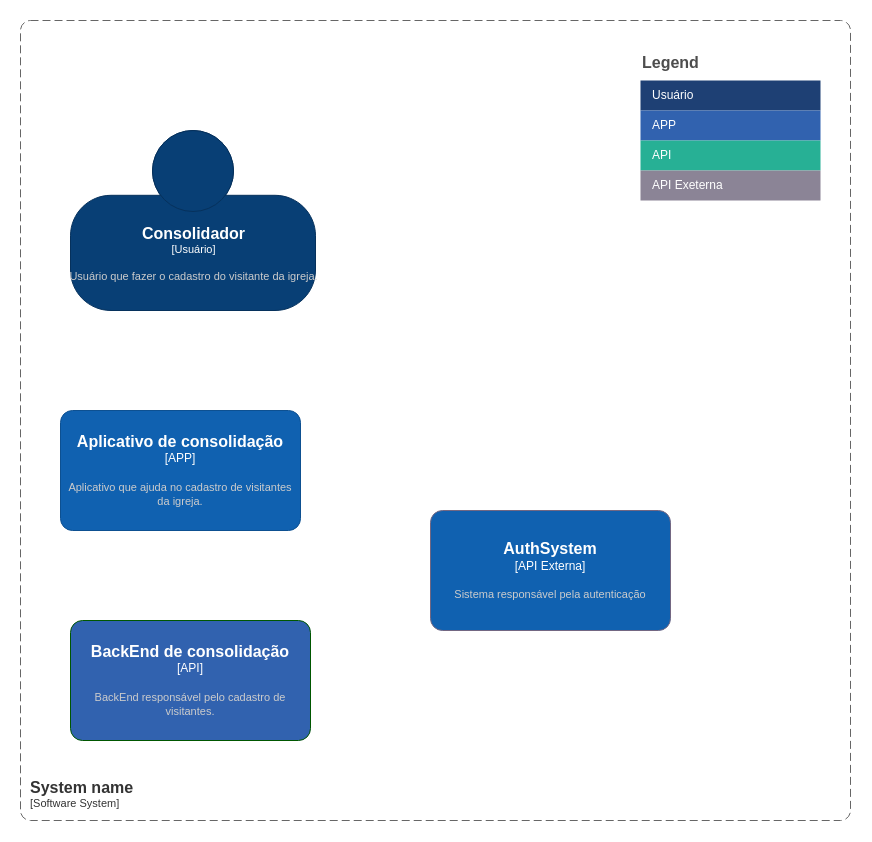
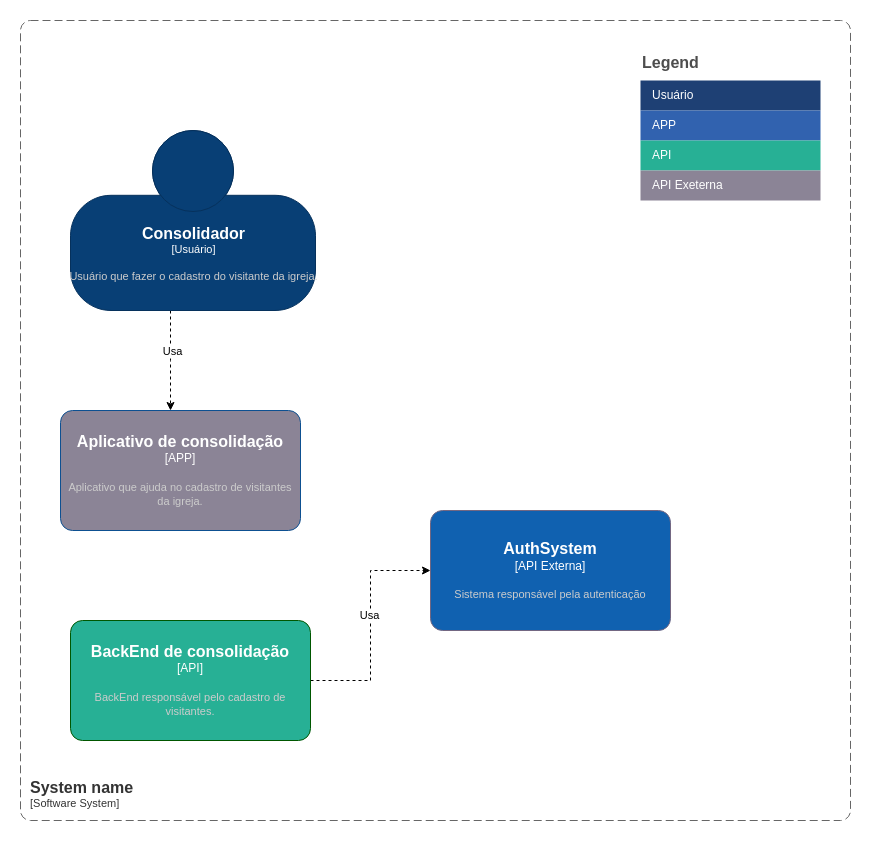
none -> (171, 357)
(181, 471) -> (181, 471)
none -> (371, 630)
(191, 681) -> (191, 681)
